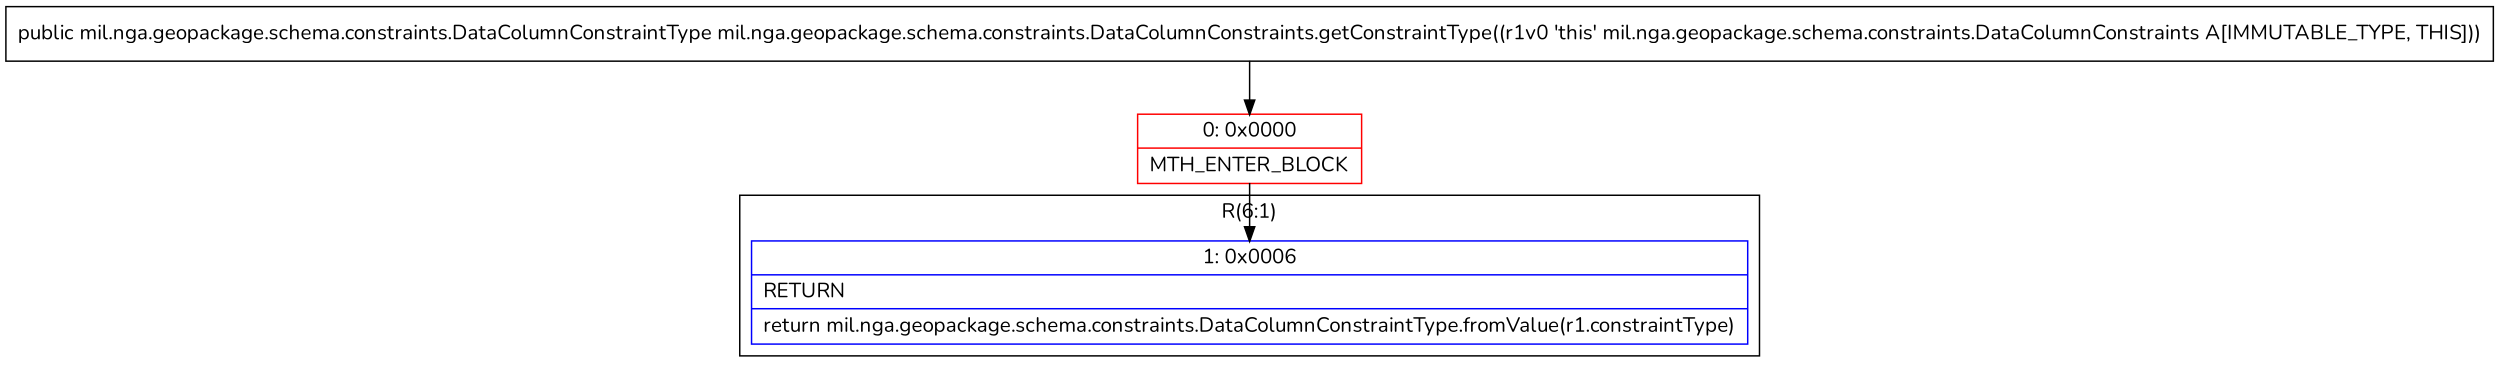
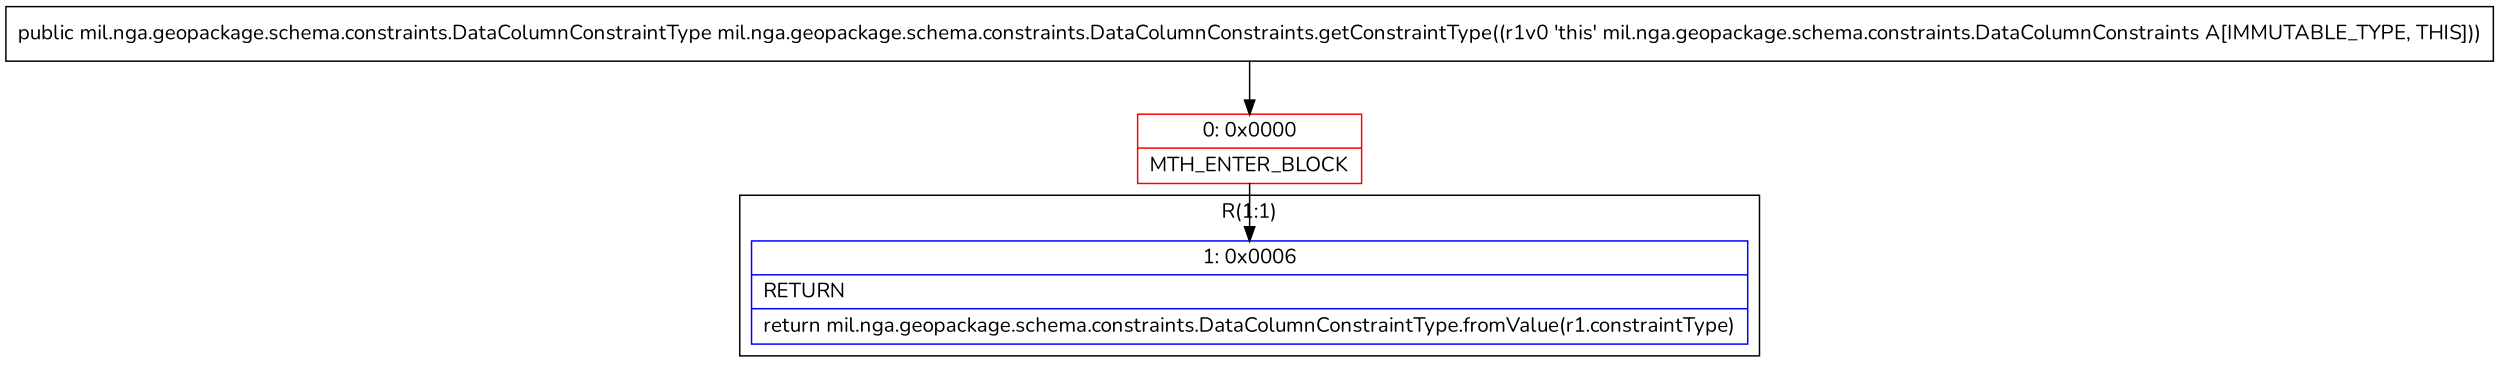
(1250, 212) -> (1250, 212)
